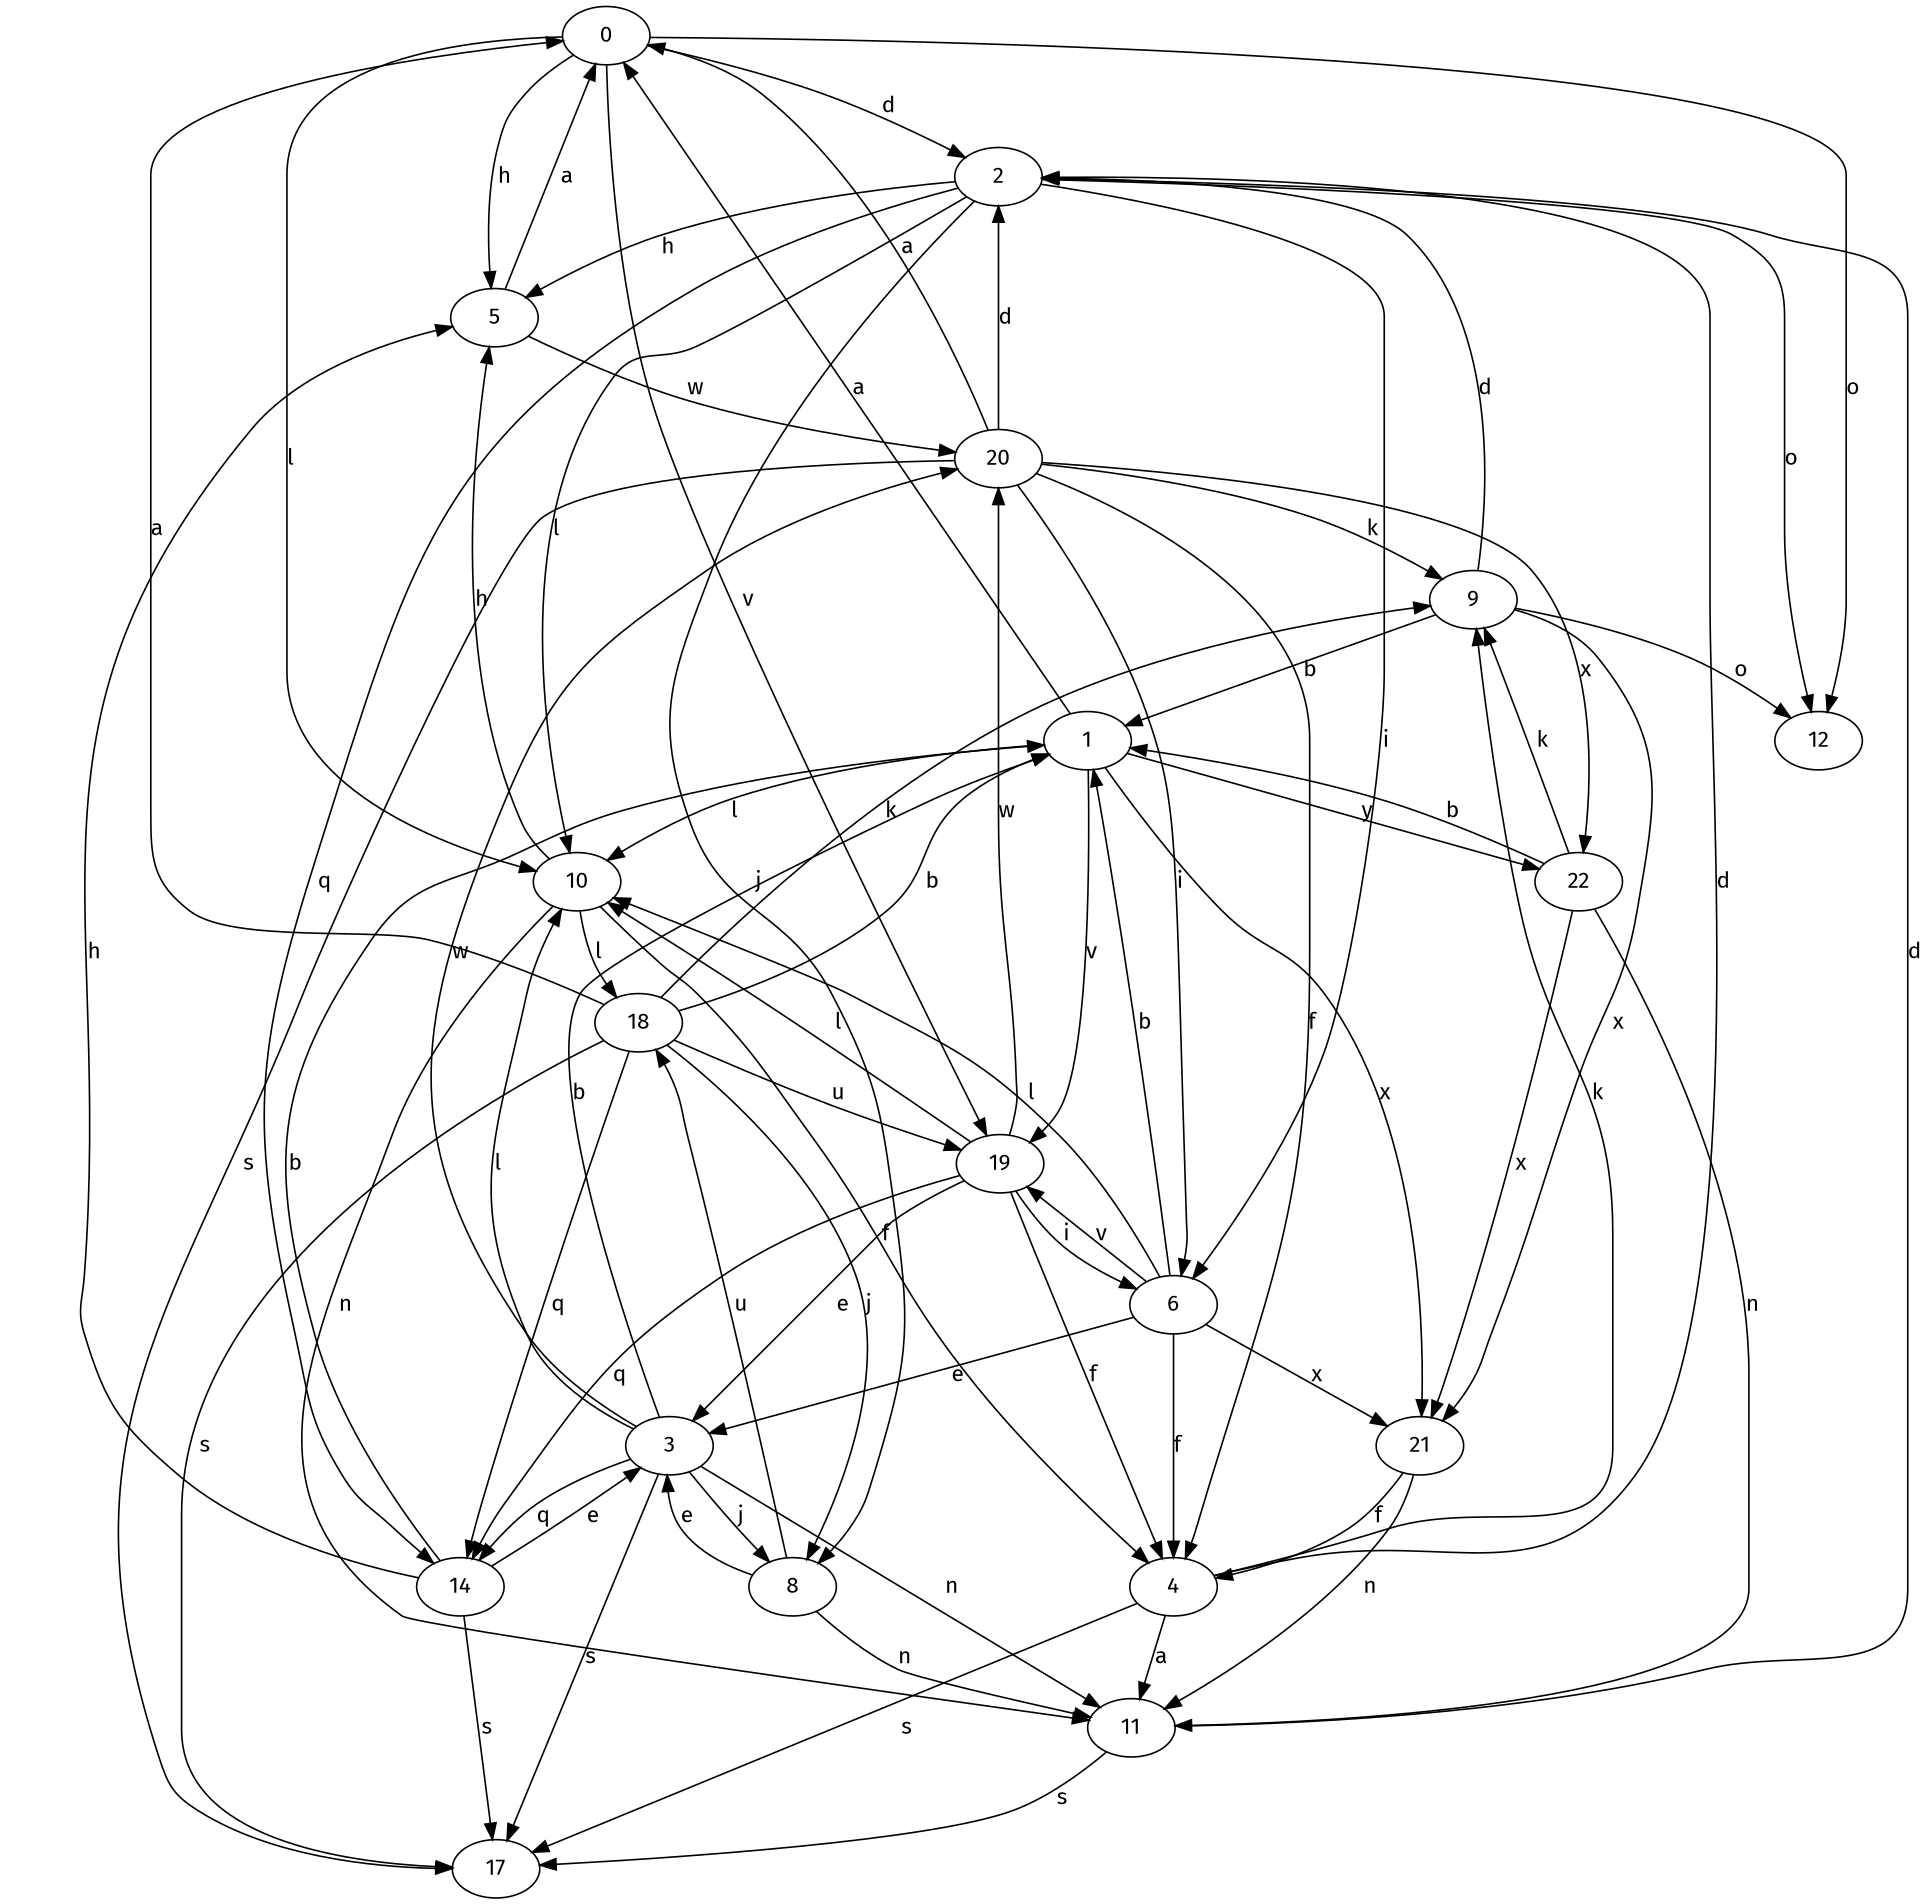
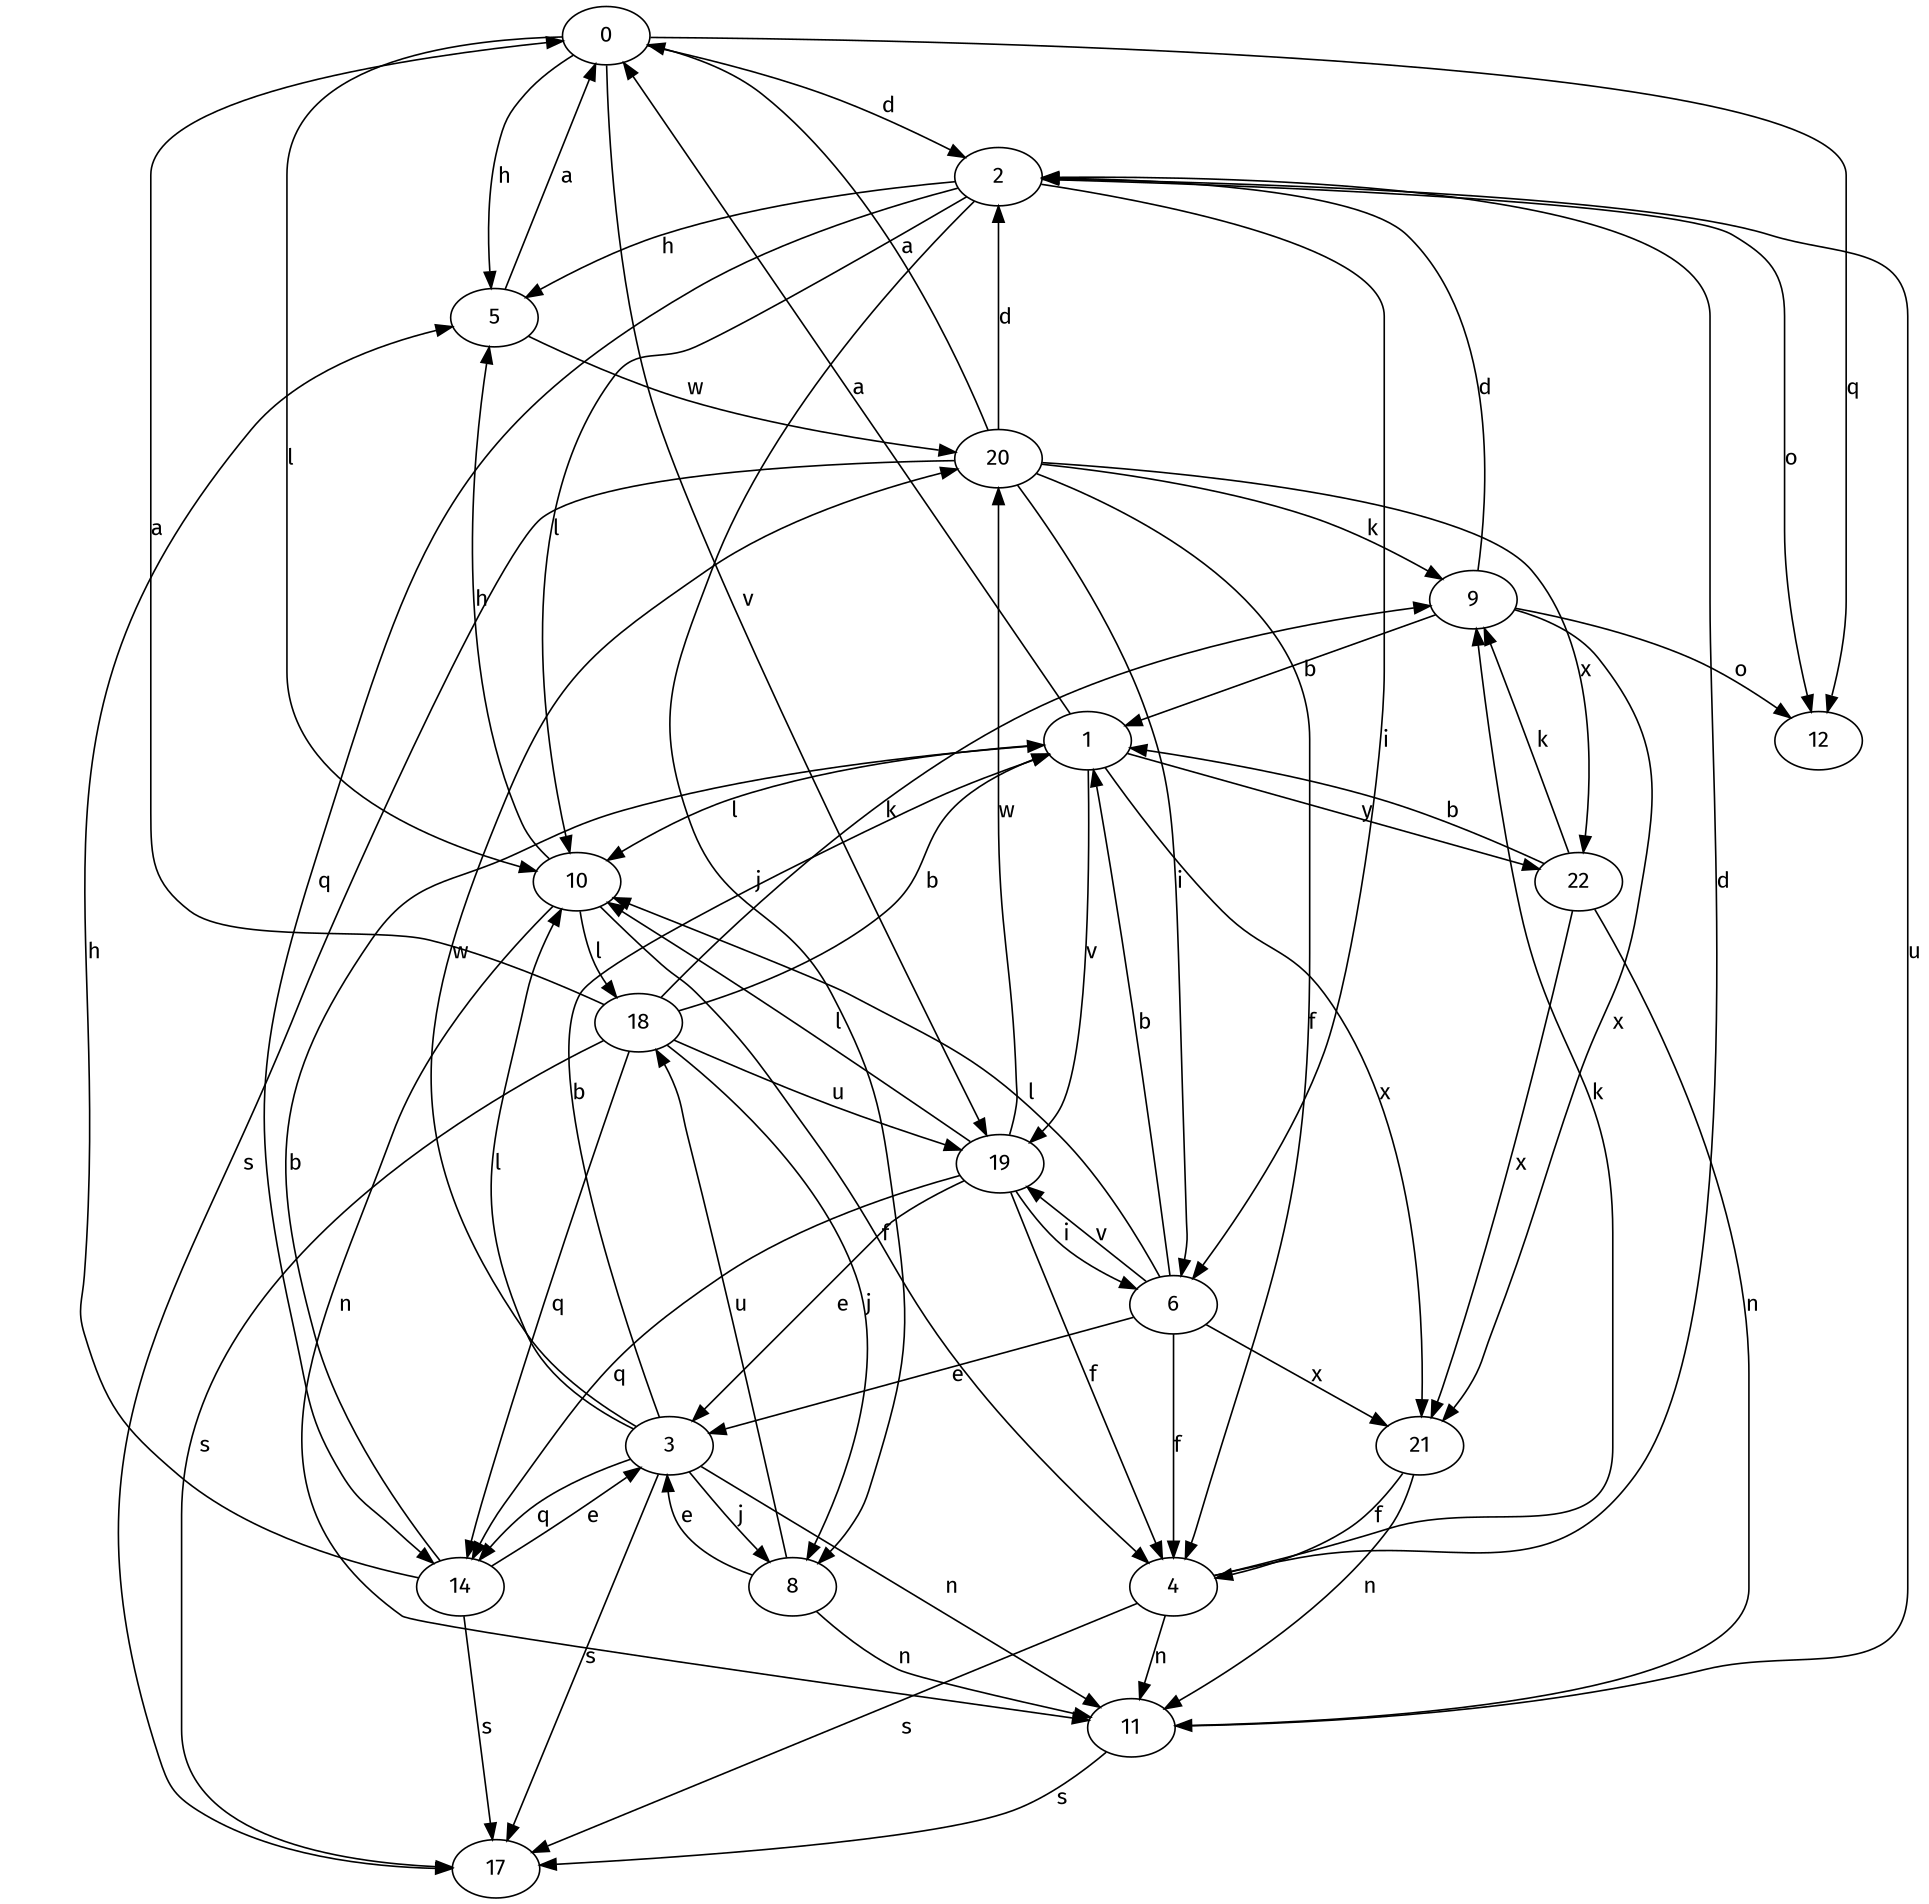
(1853, 388) -> (1853, 388)
(1915, 952) -> (1915, 952)
(1161, 1657) -> (1161, 1657)
